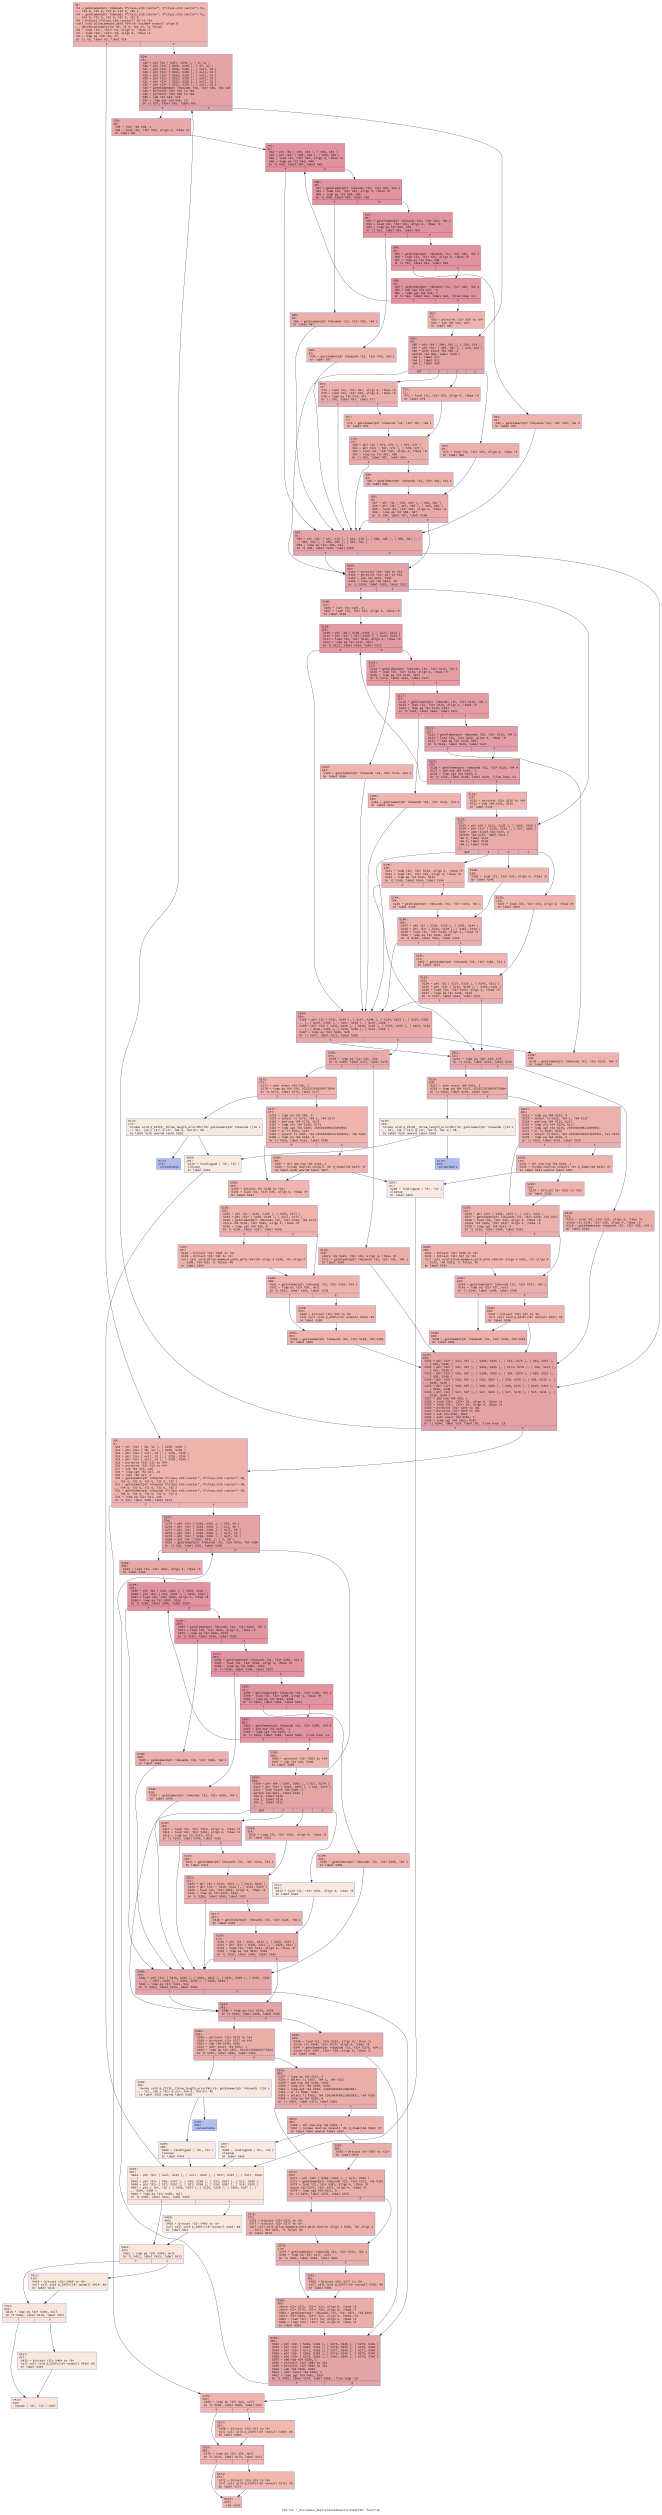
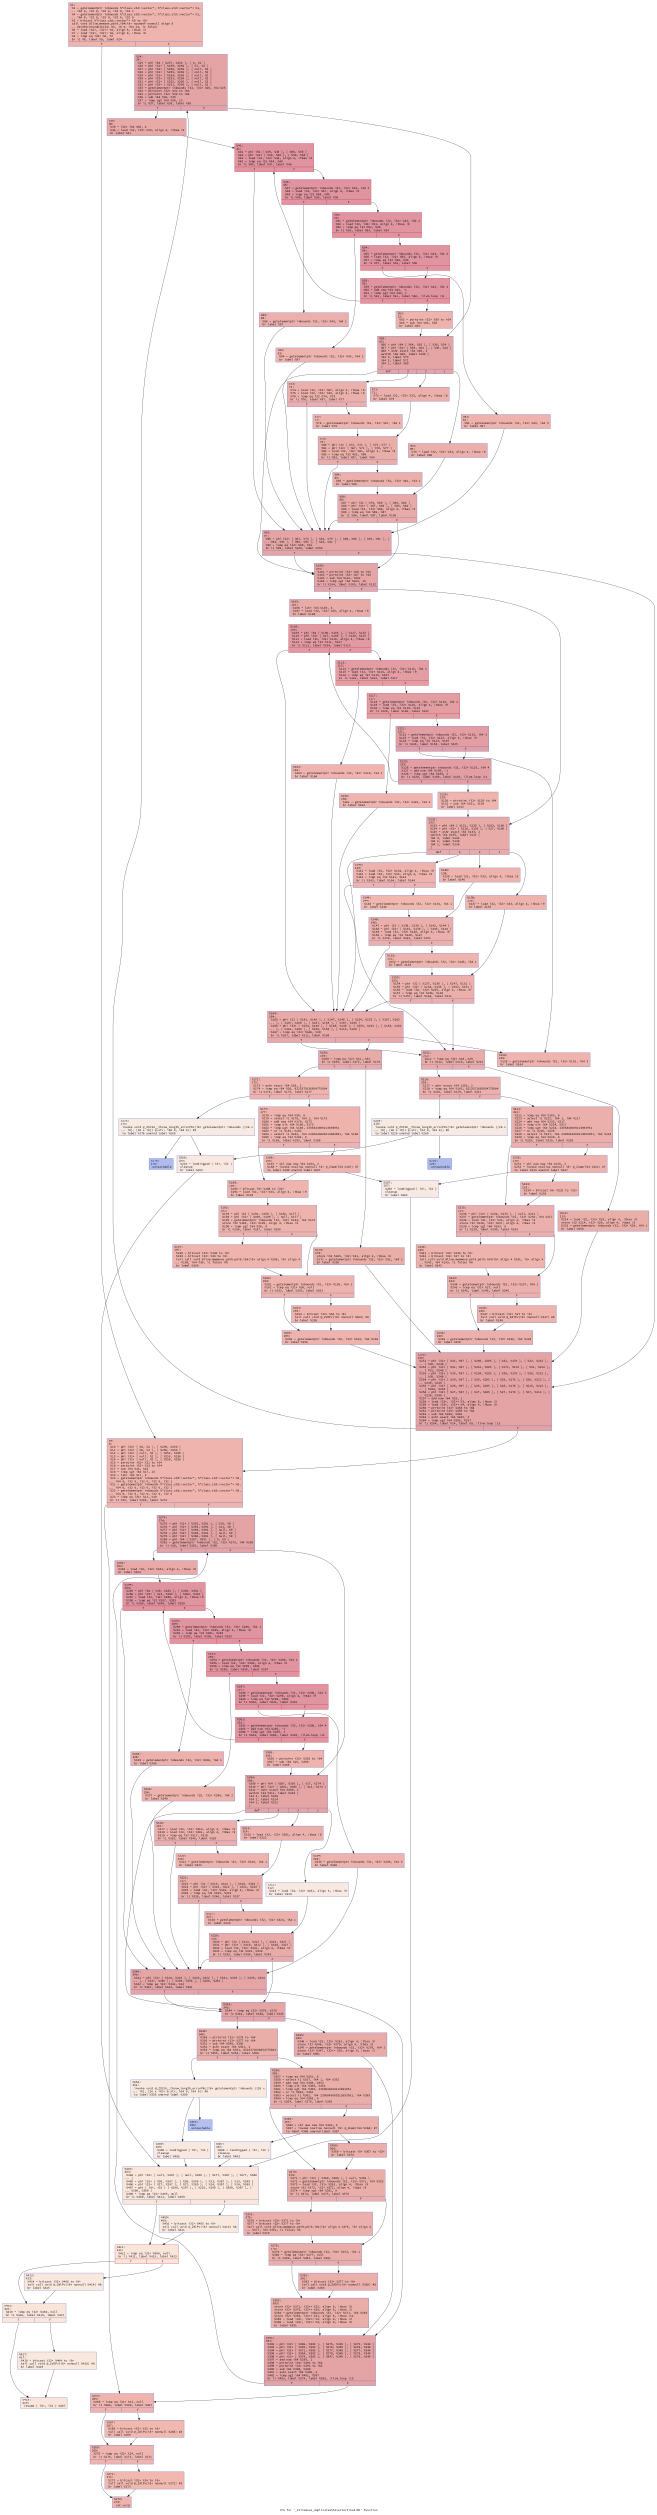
(530, 1337) -> (484, 1347)
(152, 2254) -> (147, 2254)
